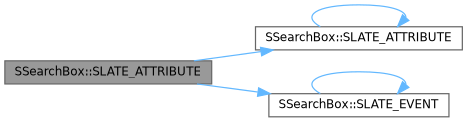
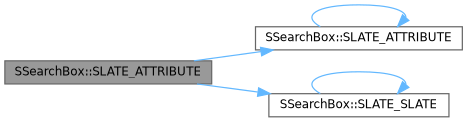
(359, 105) -> (359, 105)
